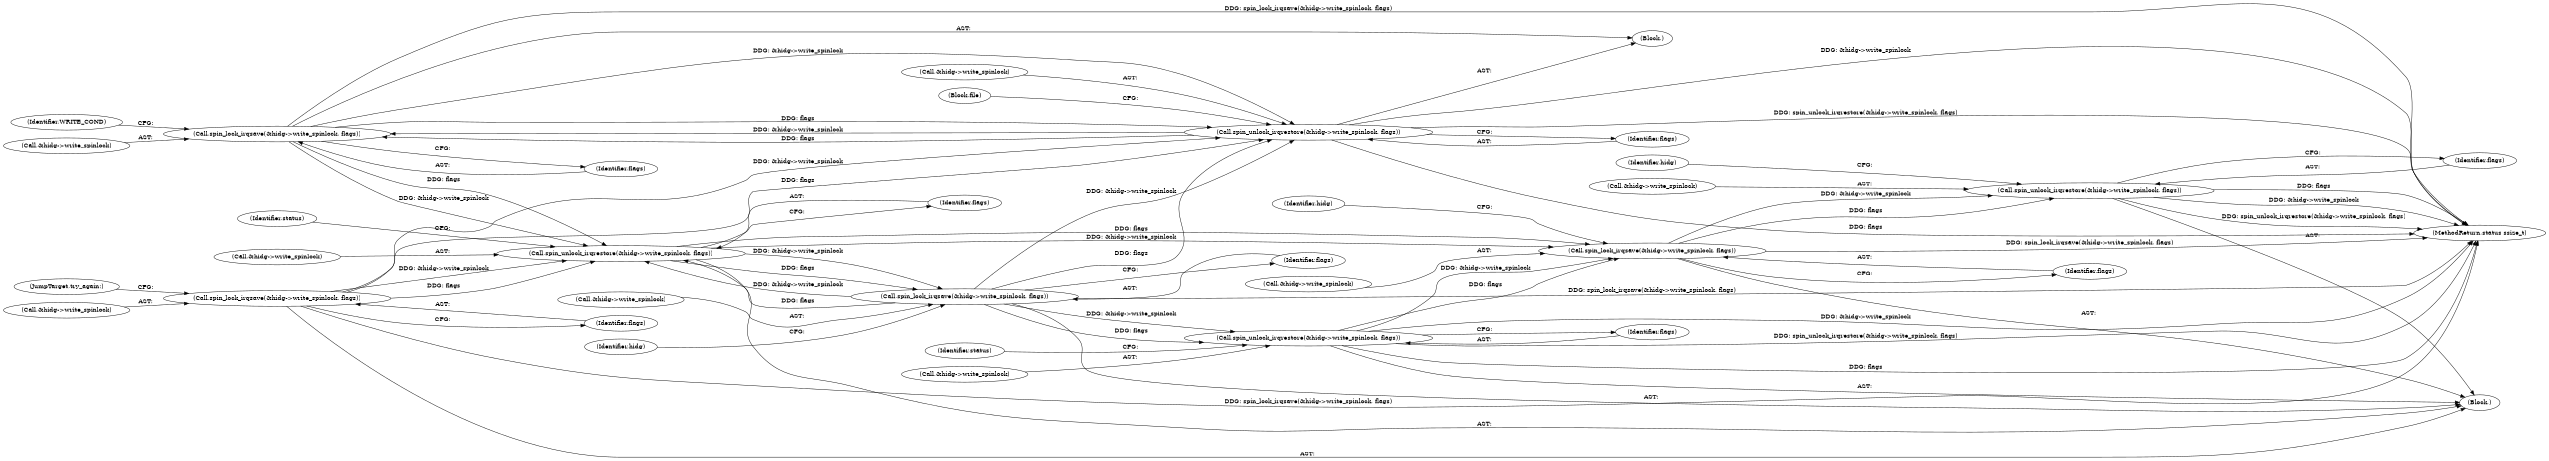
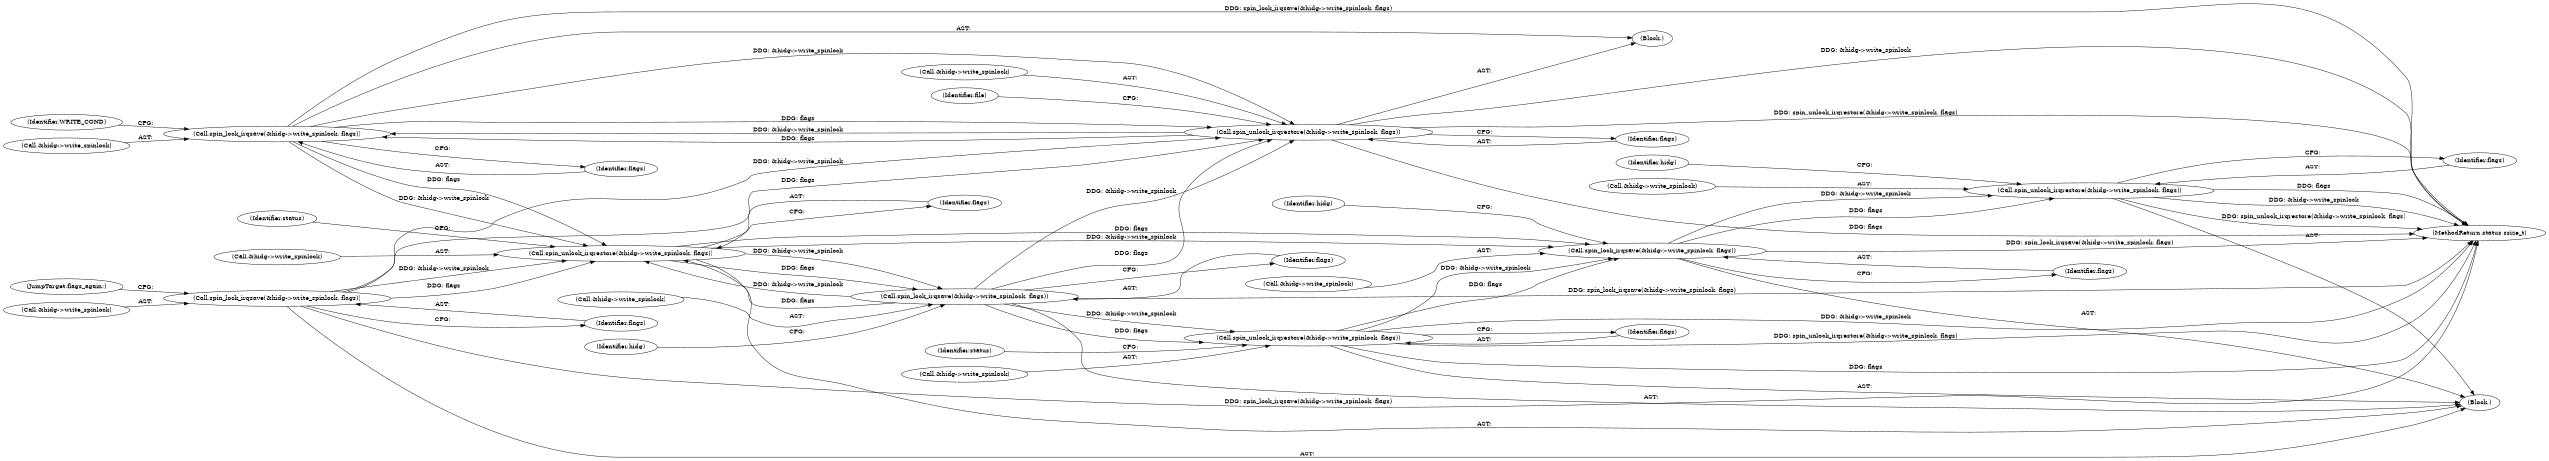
(965, 96) -> (965, 96)
(67, 287) -> (67, 287)
